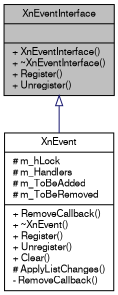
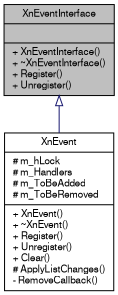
(57, 214) -> (38, 214)
